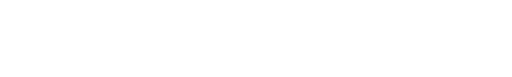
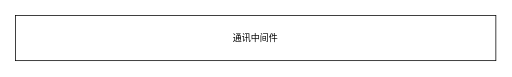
none -> (255, 38)
